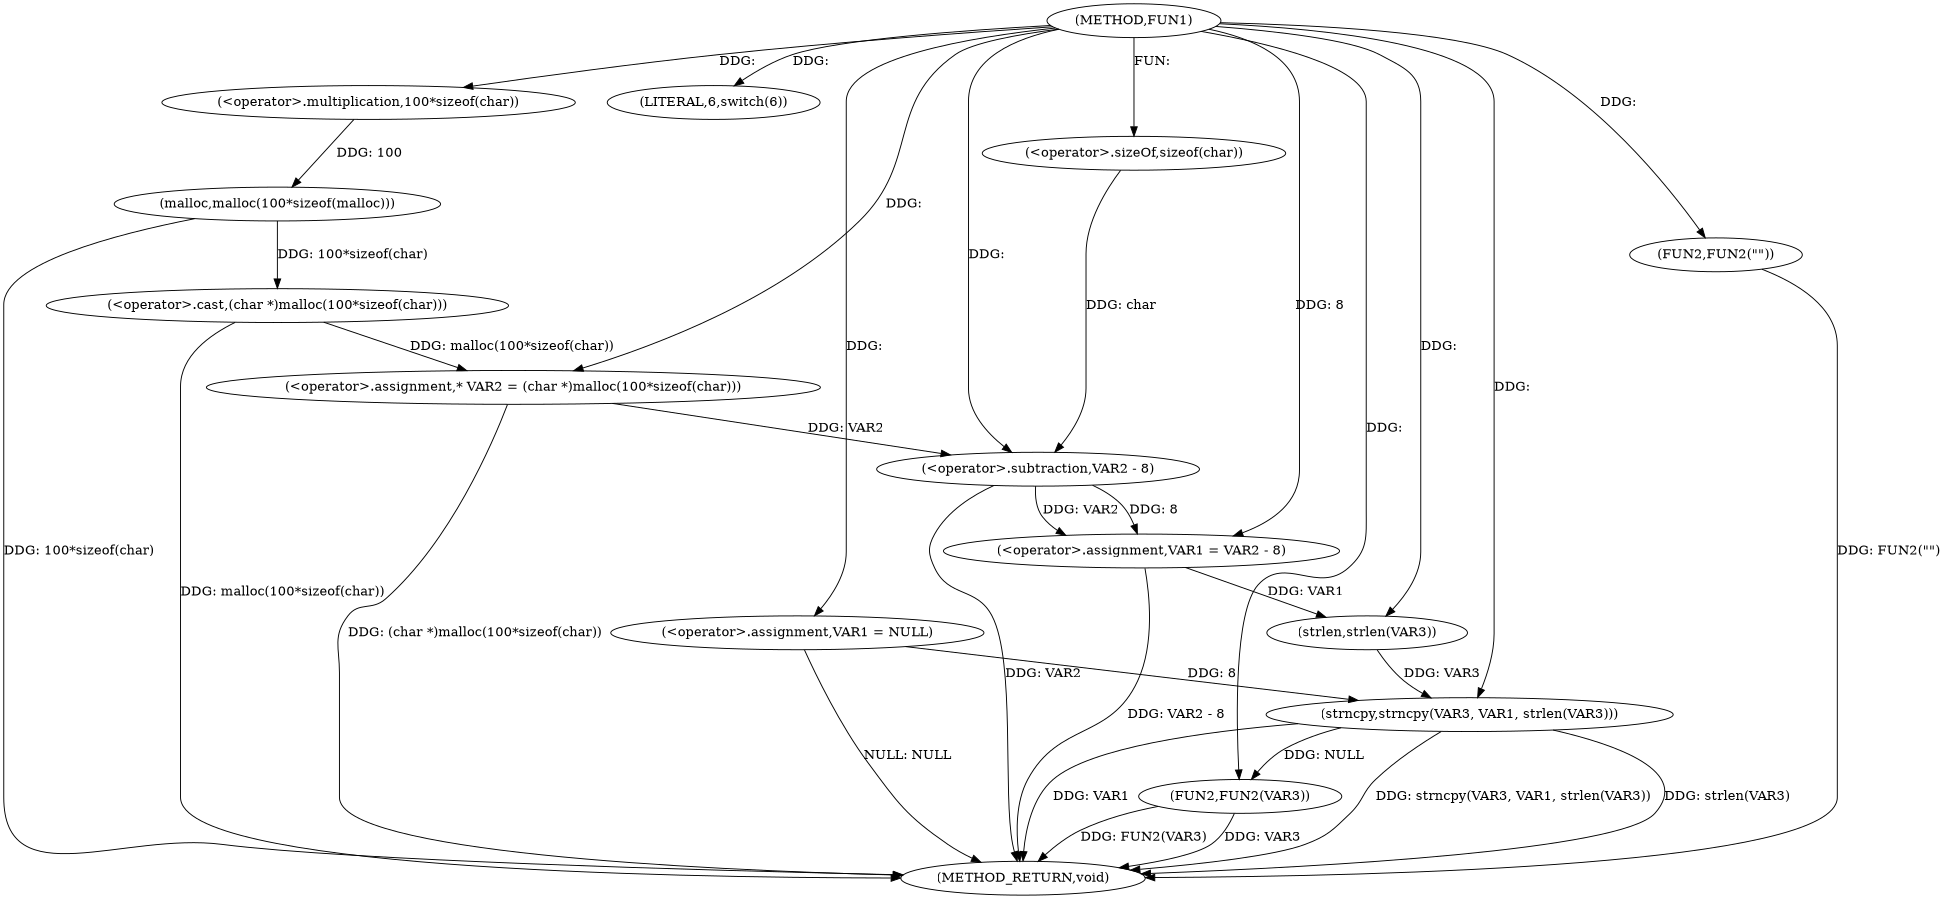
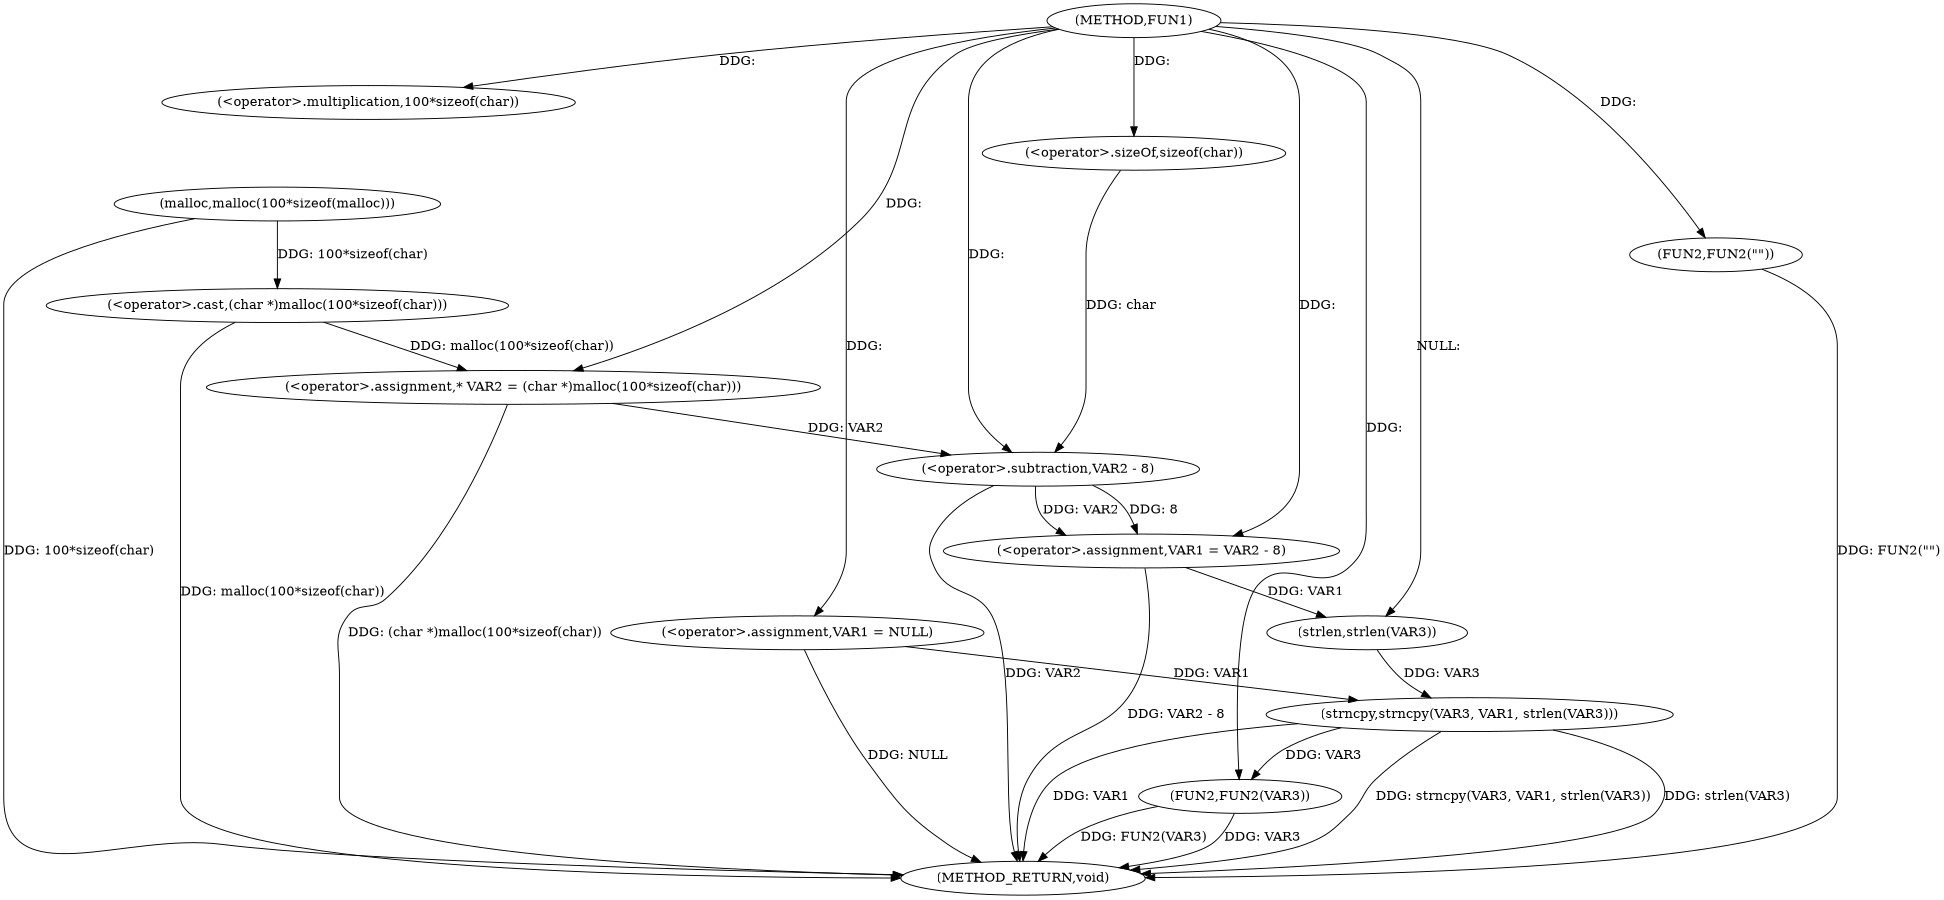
(1154, 62) -> (1154, 62)
(714, 102) -> none
(326, 150) -> none
(1494, 247) -> none
(1320, 306) -> (1320, 306)
(1441, 346) -> (1441, 346)
(1212, 674) -> (1212, 674)
(908, 756) -> (908, 756)
(1324, 756) -> (1324, 756)
